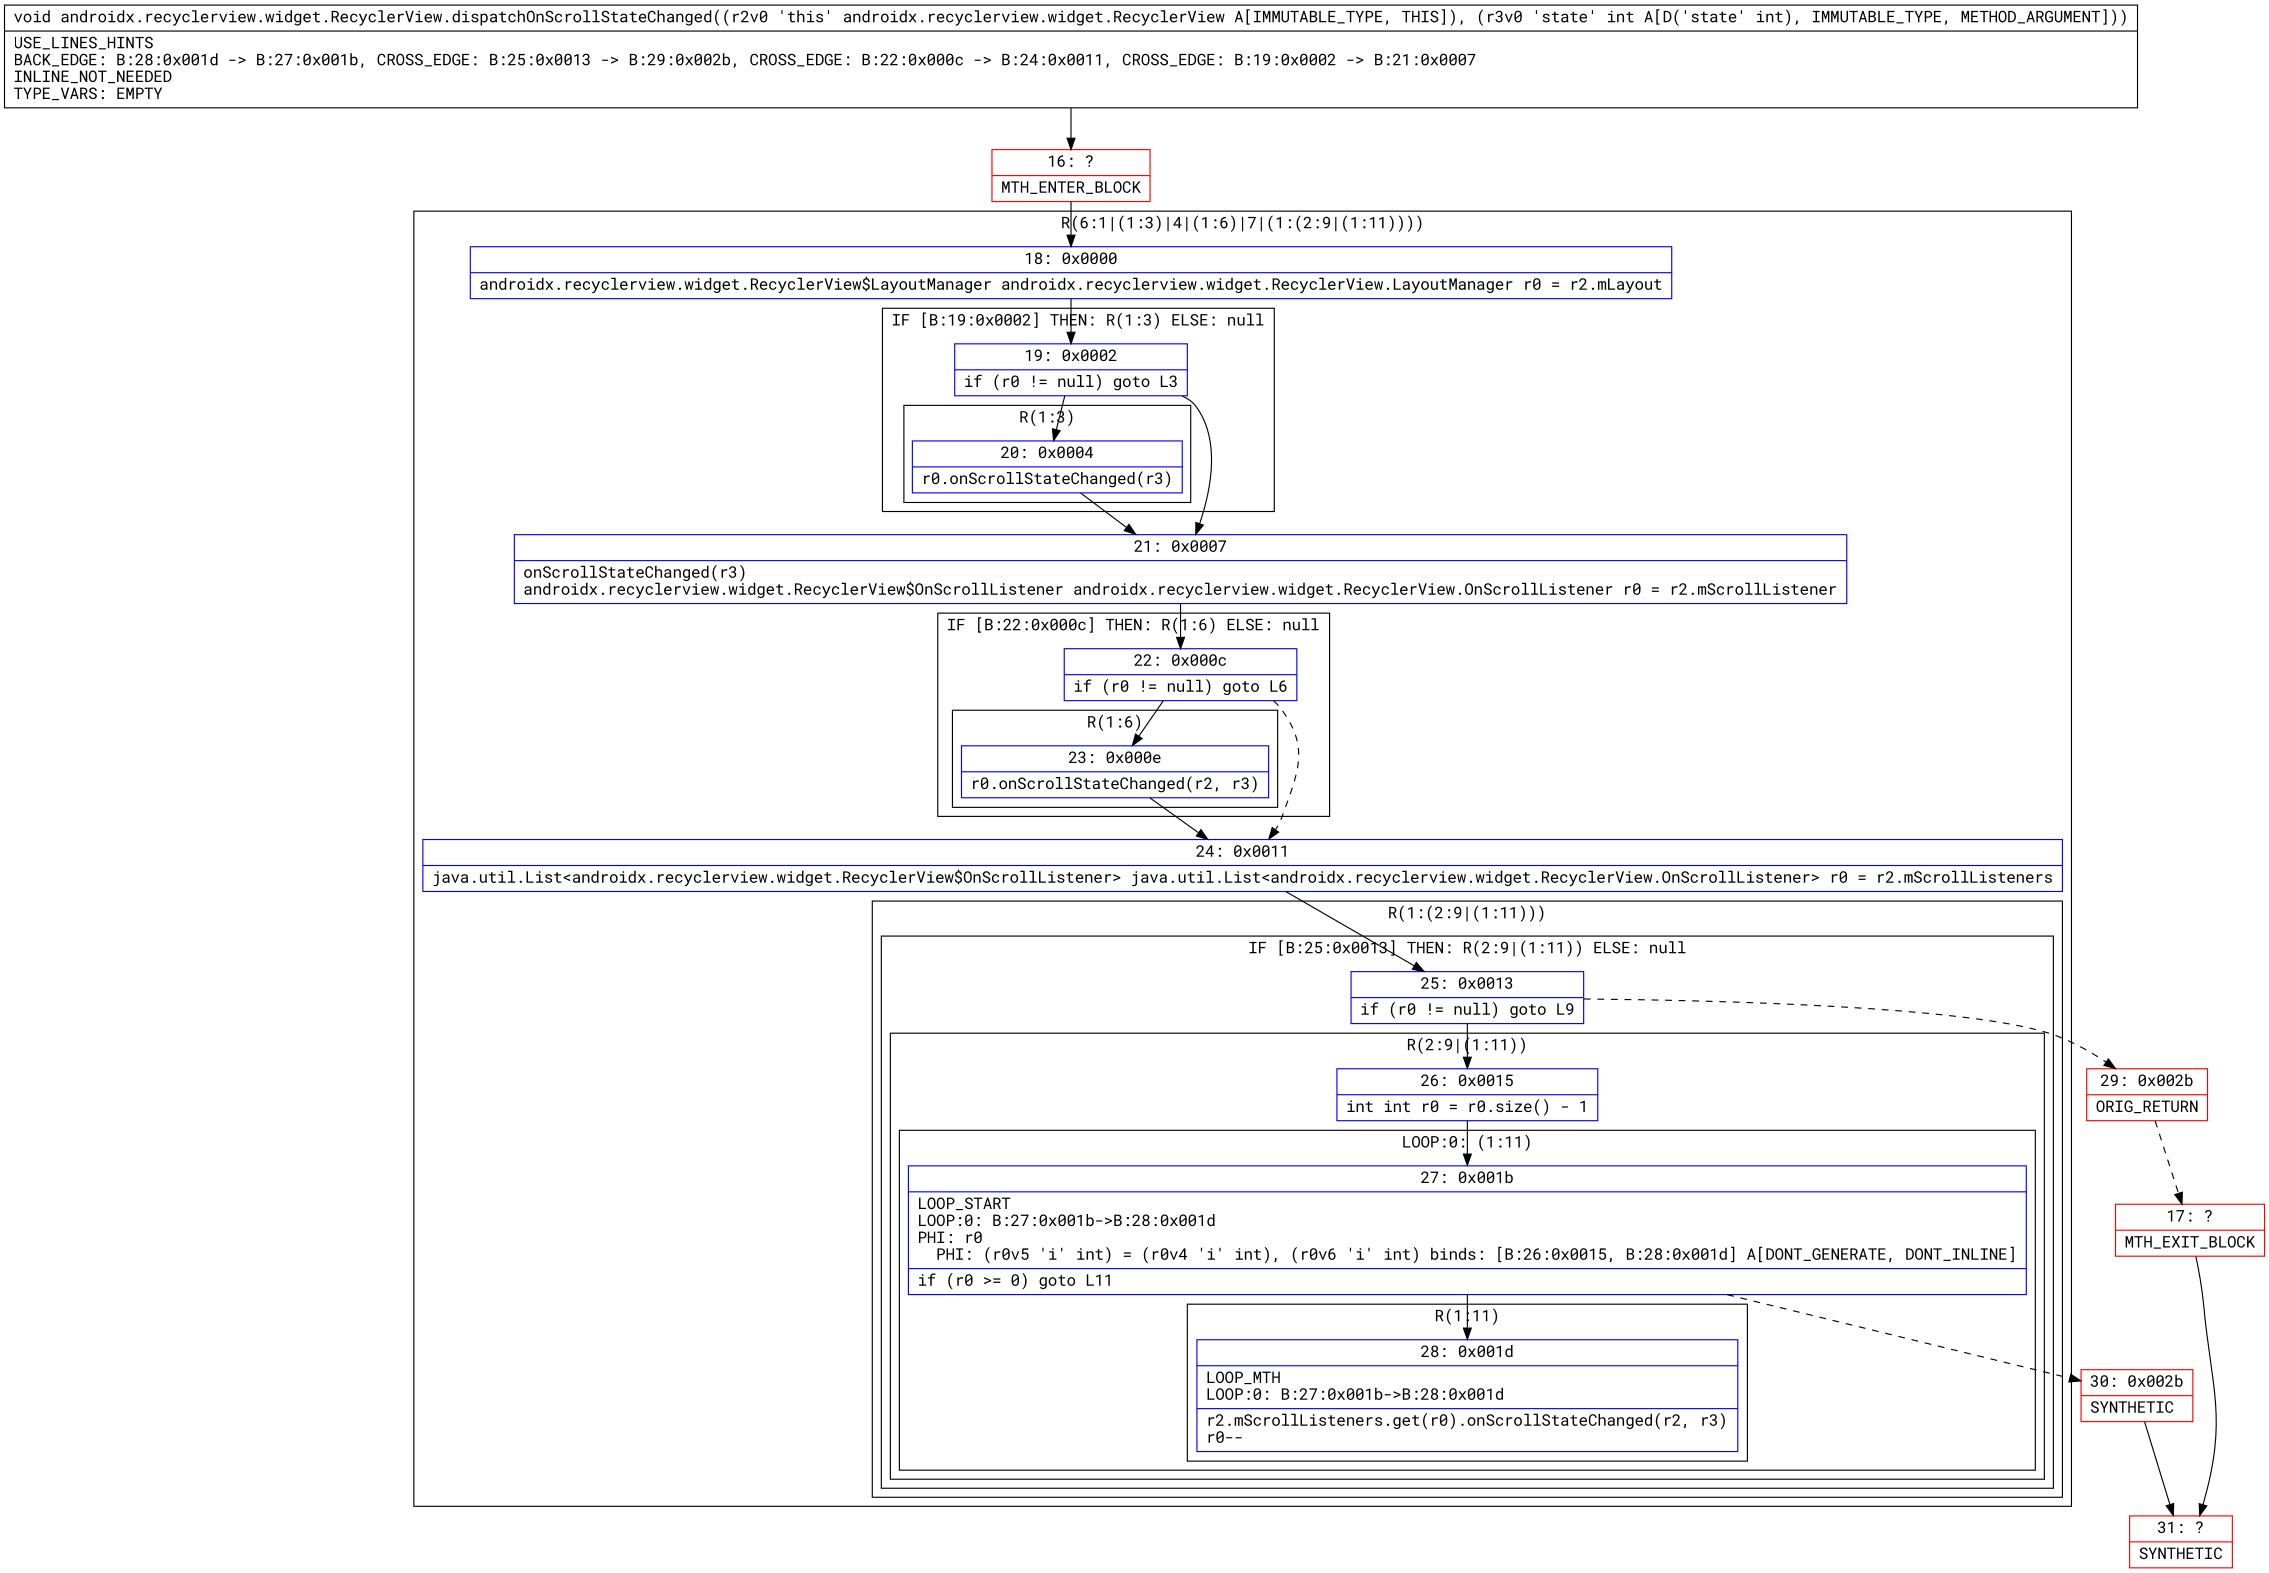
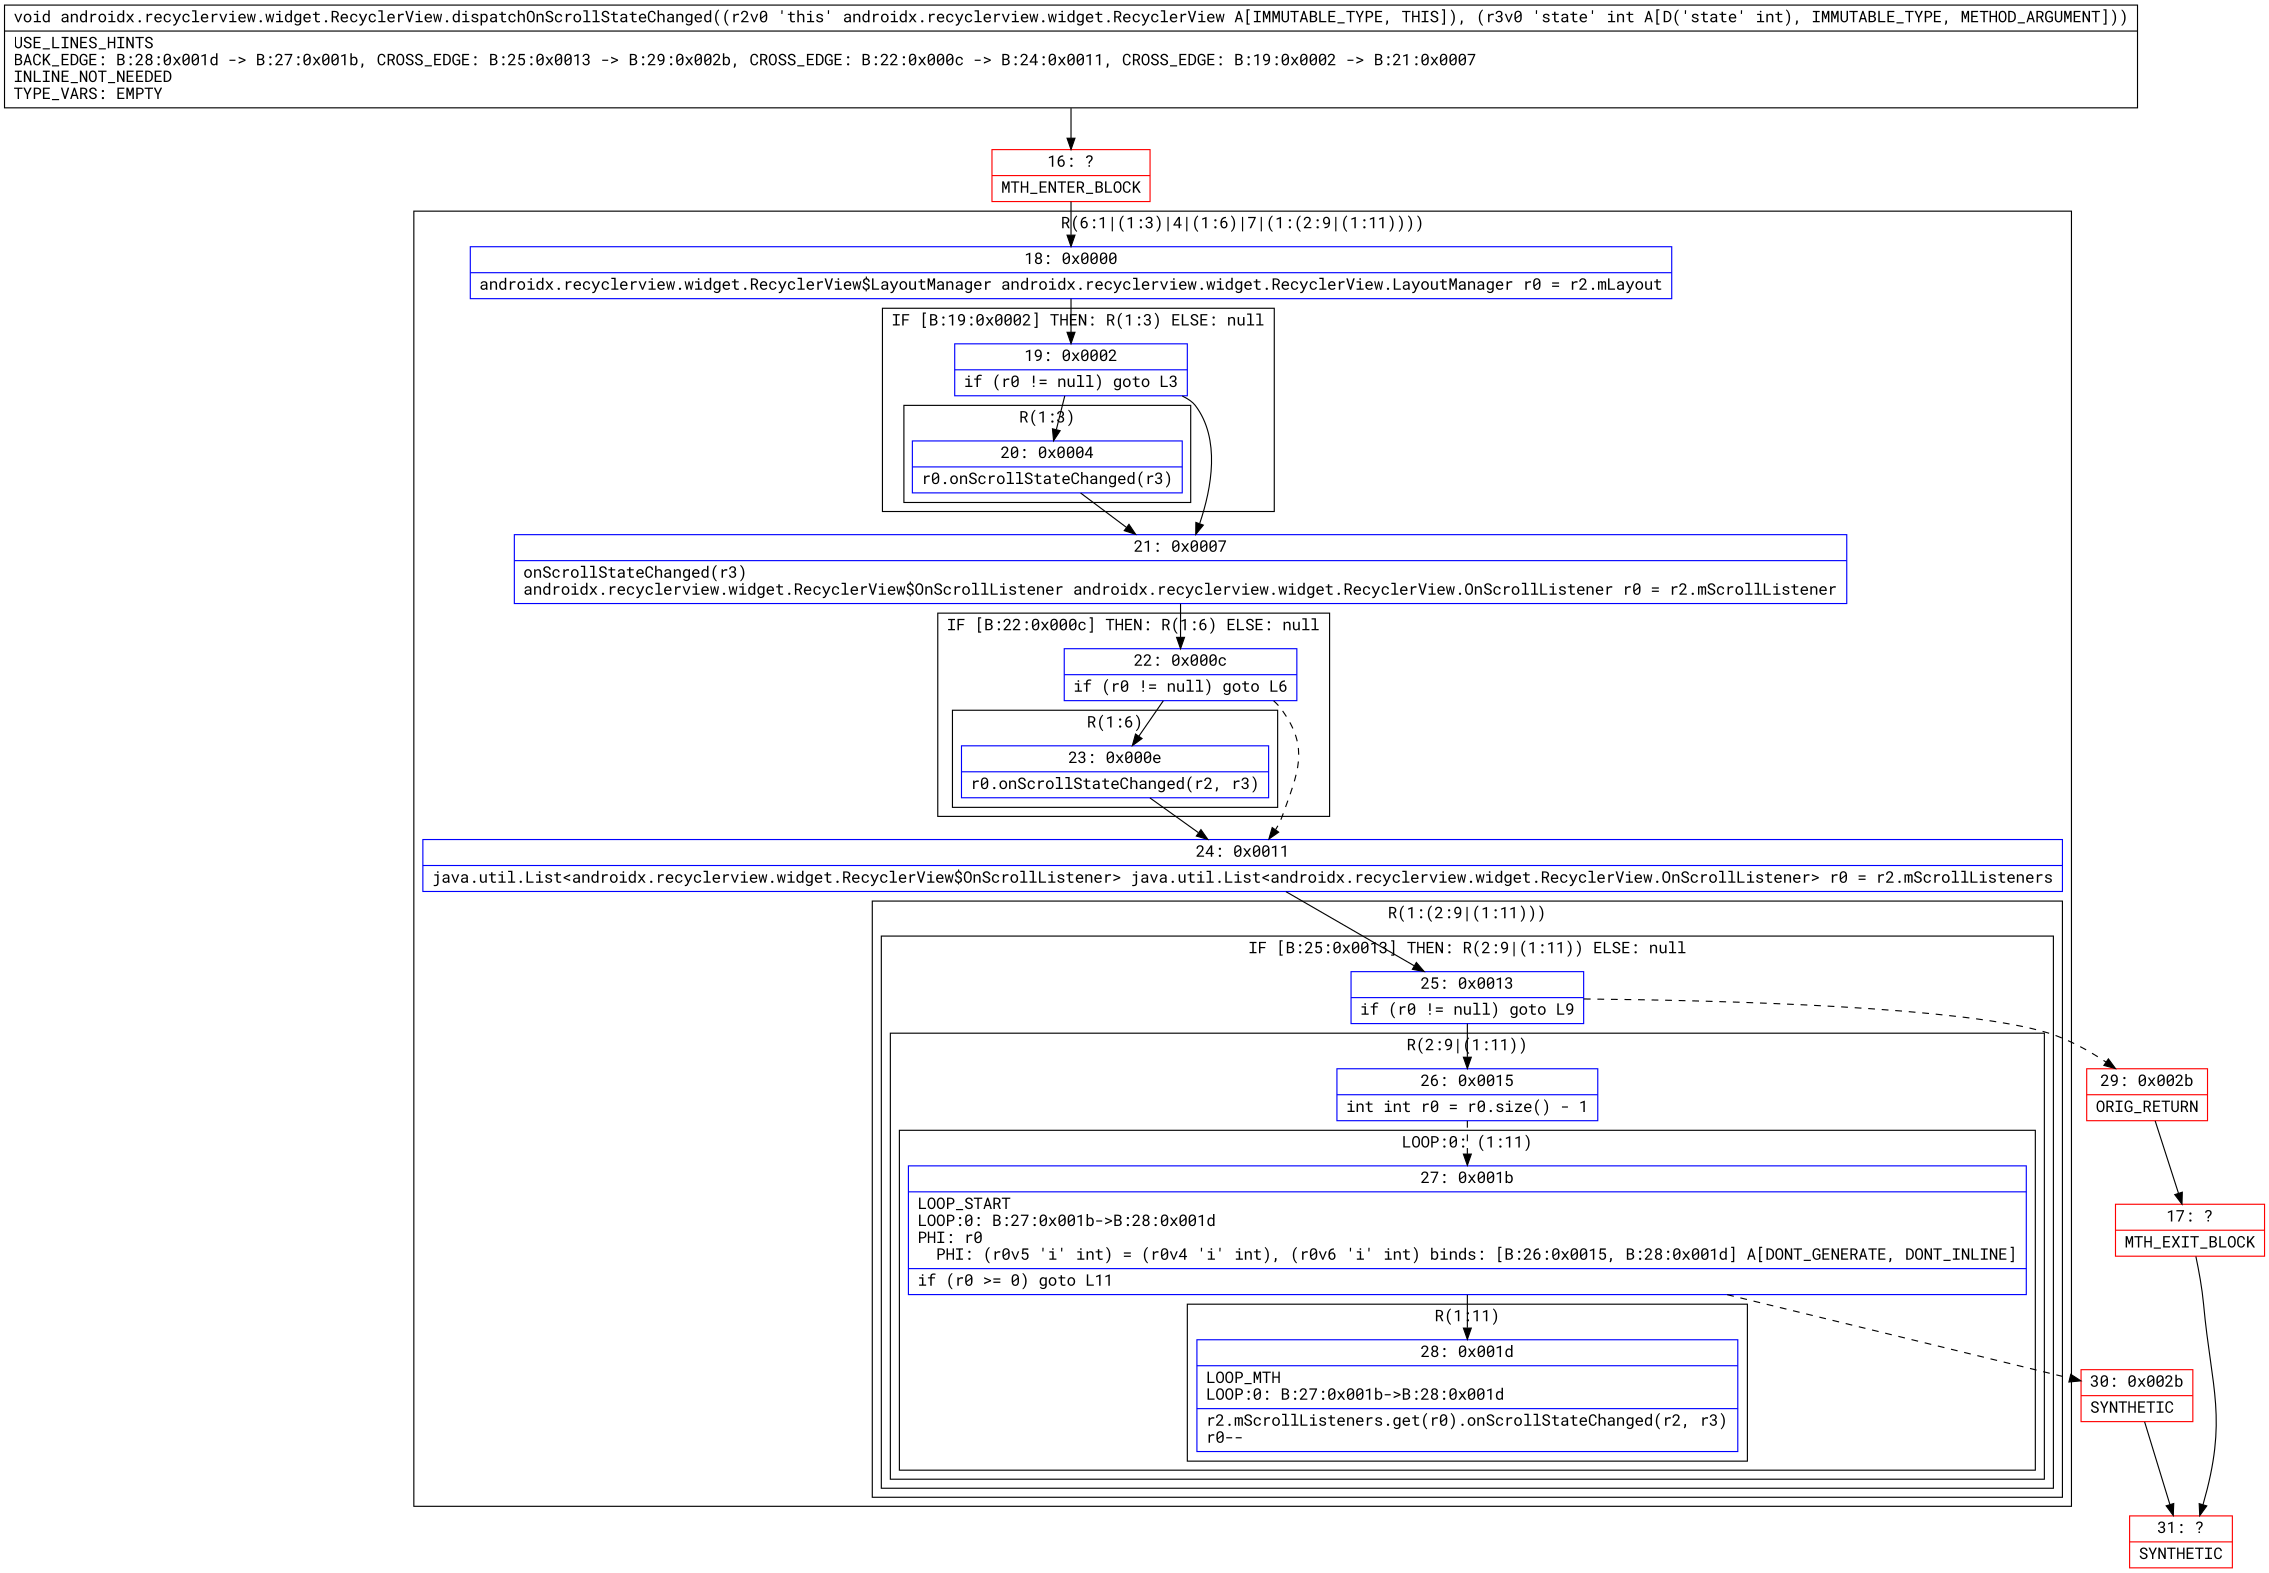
(1467, 1137) -> (1467, 1137)
(2167, 1157) -> (2167, 1157)
